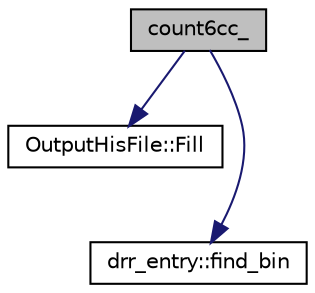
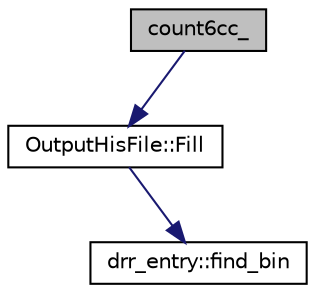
(244, 136) -> (151, 196)
